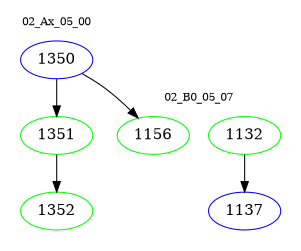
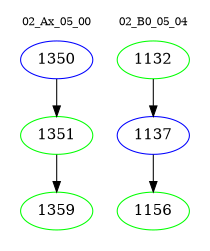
(116, 97) -> (153, 168)
(199, 98) -> (153, 23)
(57, 211) -> (57, 211)
